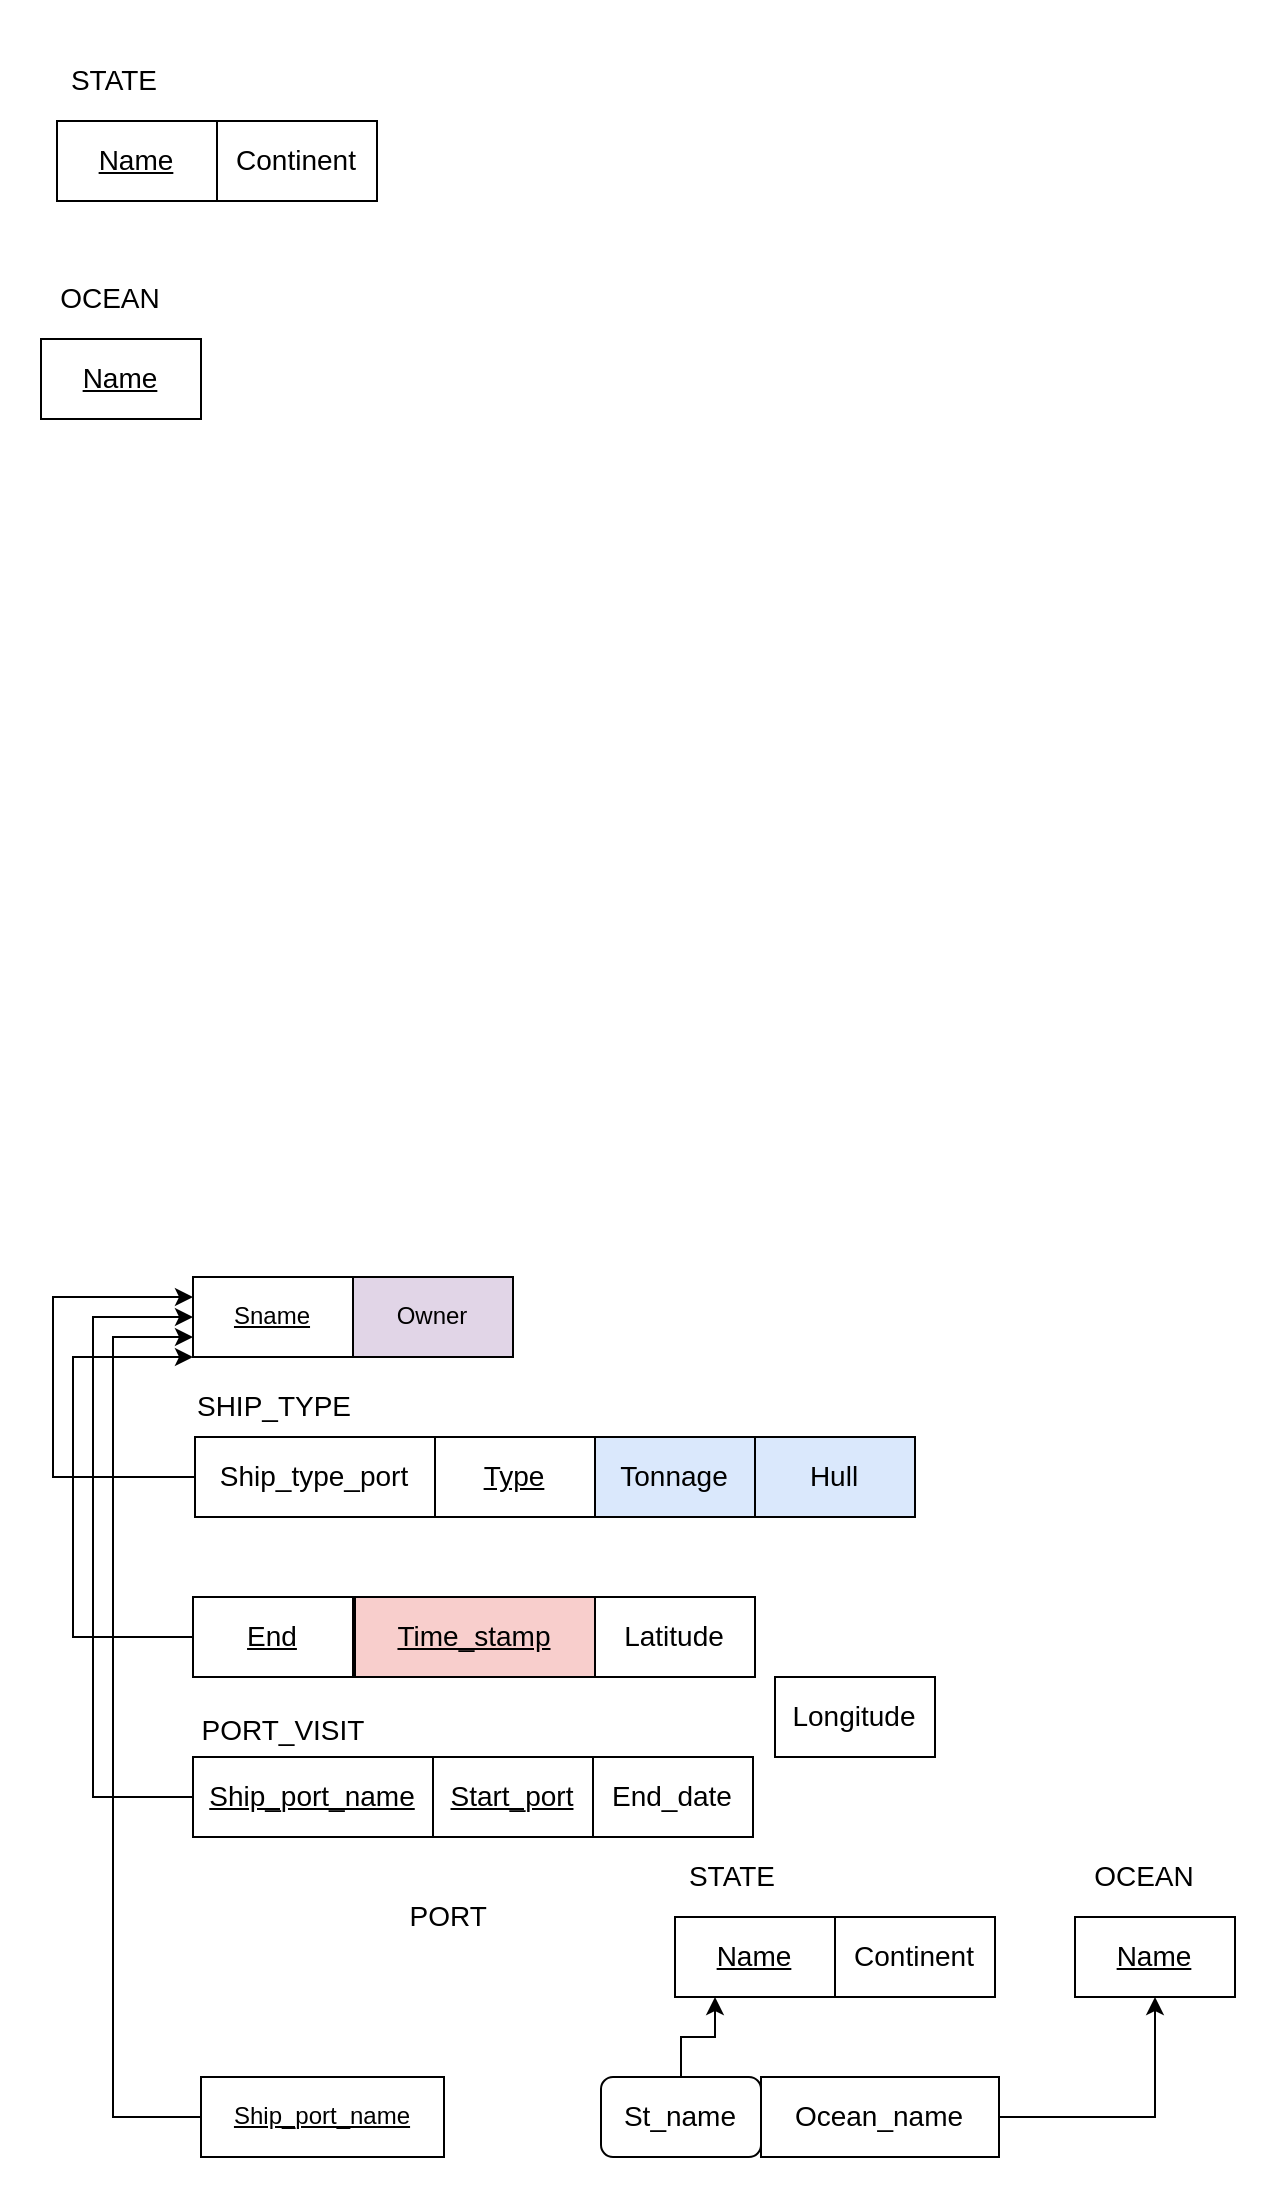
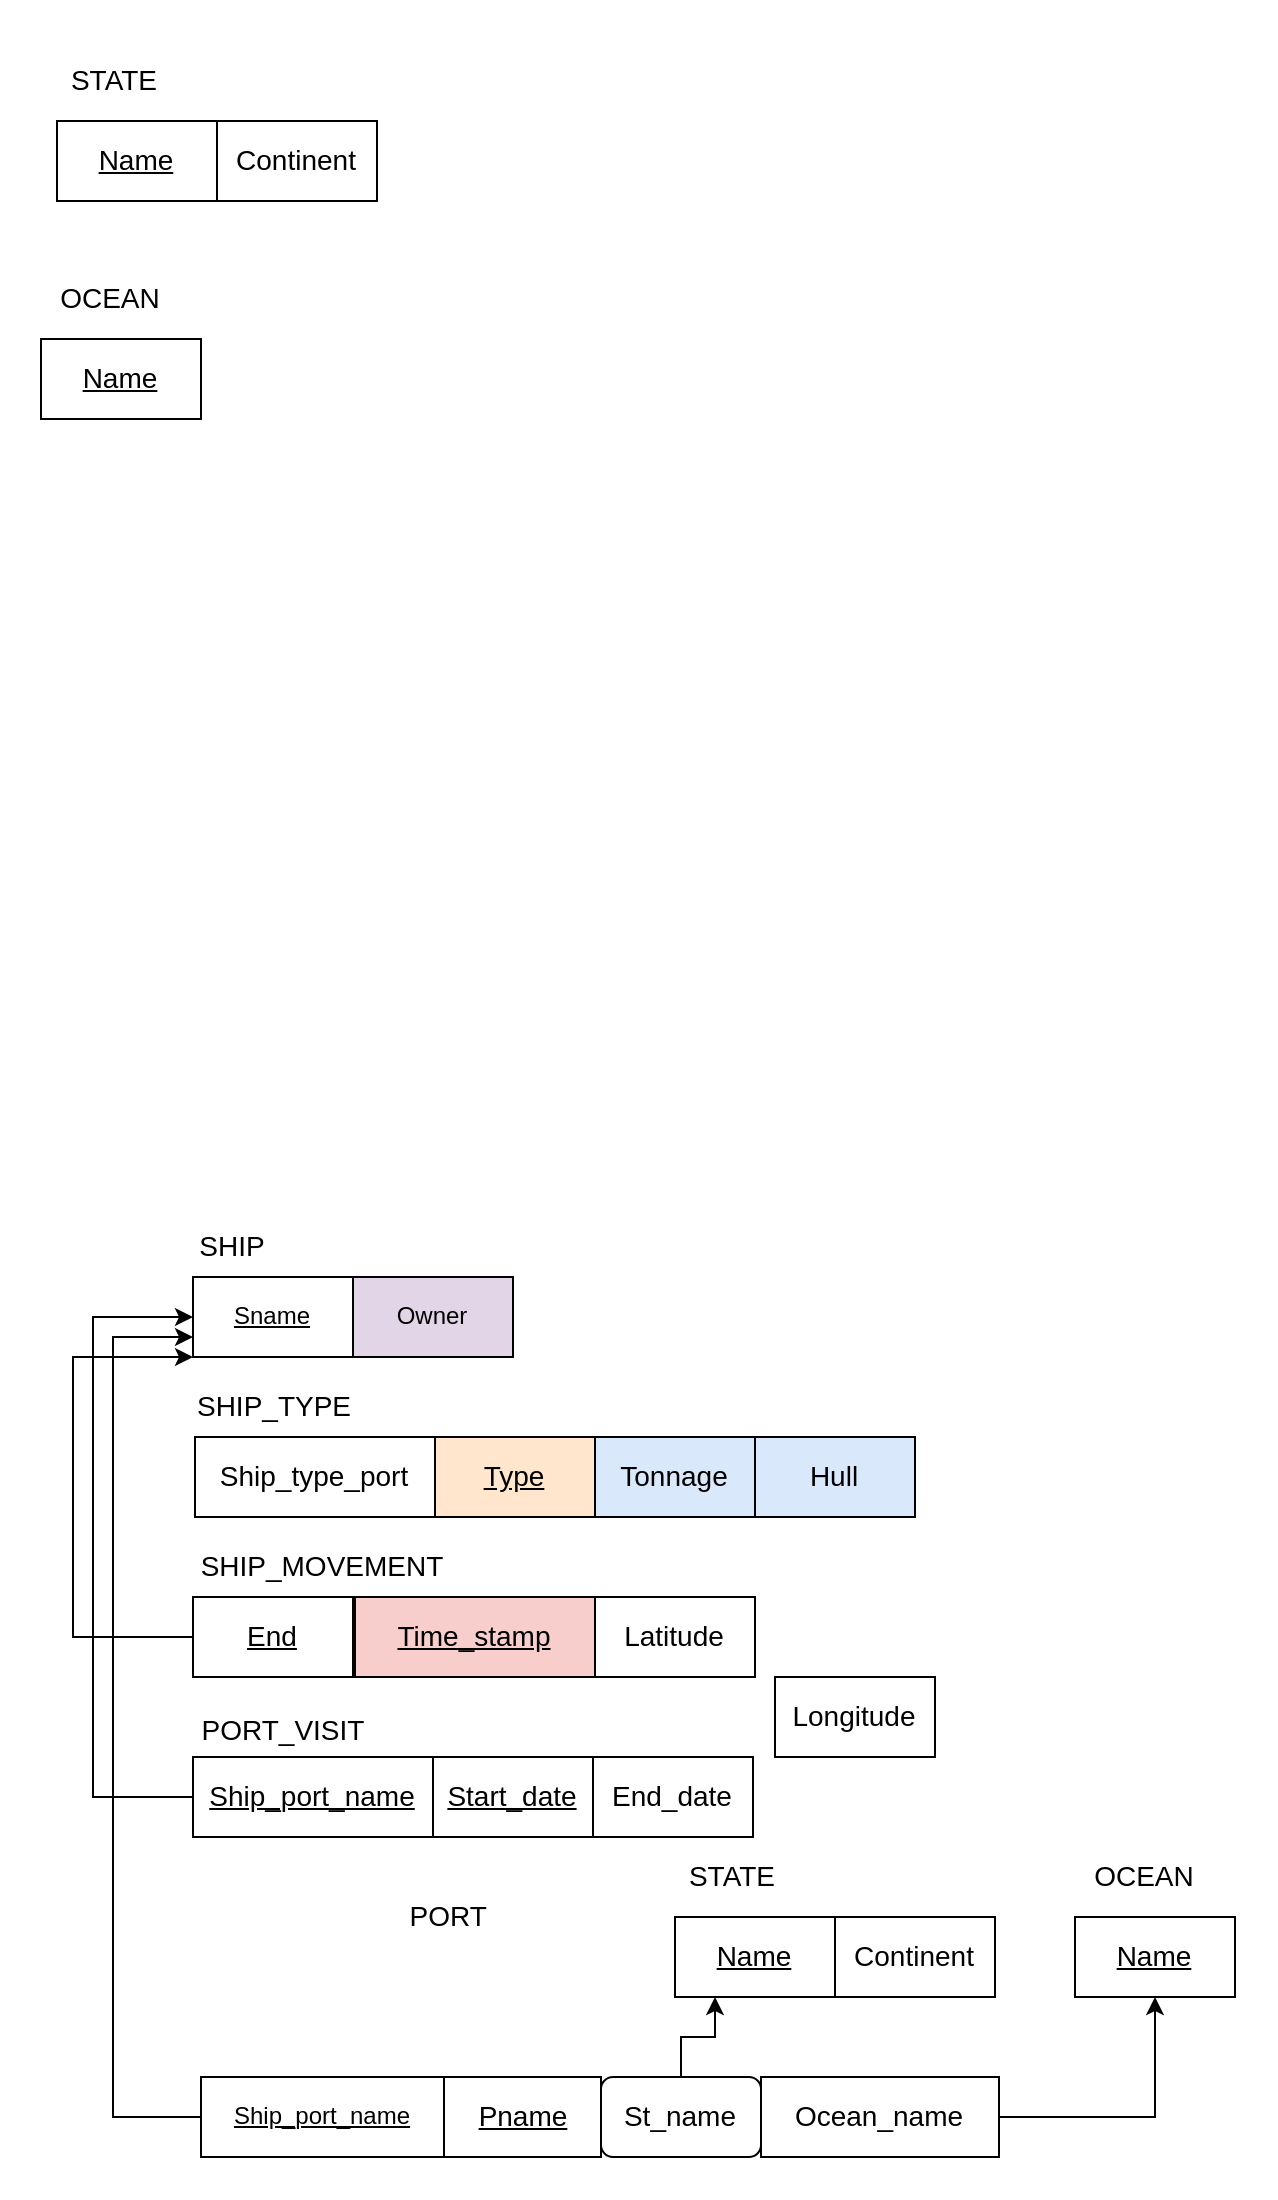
none -> (233, 1247)
(53, 1395) -> none
(515, 1477) -> (515, 1477)
none -> (323, 1567)
(513, 1797) -> (513, 1797)
none -> (523, 2117)
